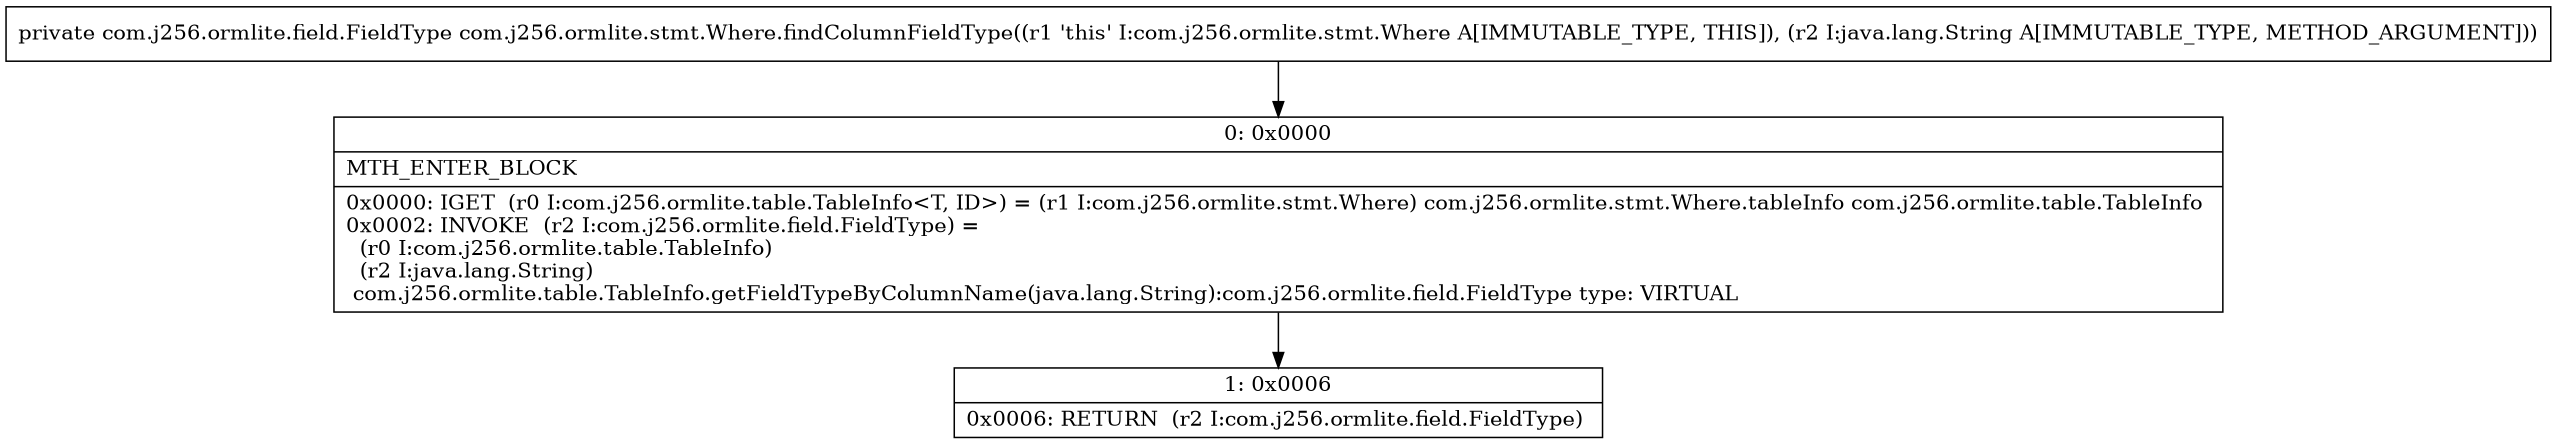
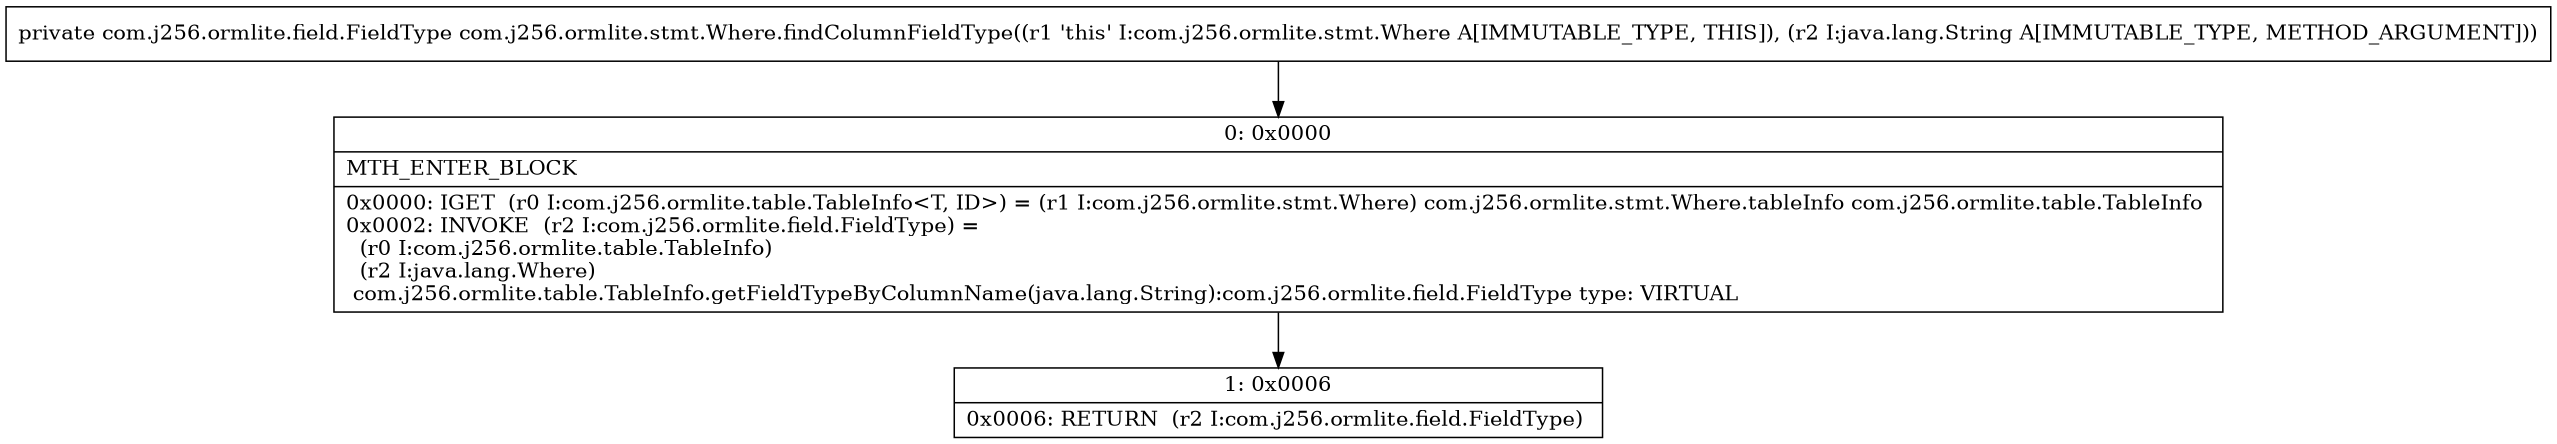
(470, 271) -> (471, 271)
